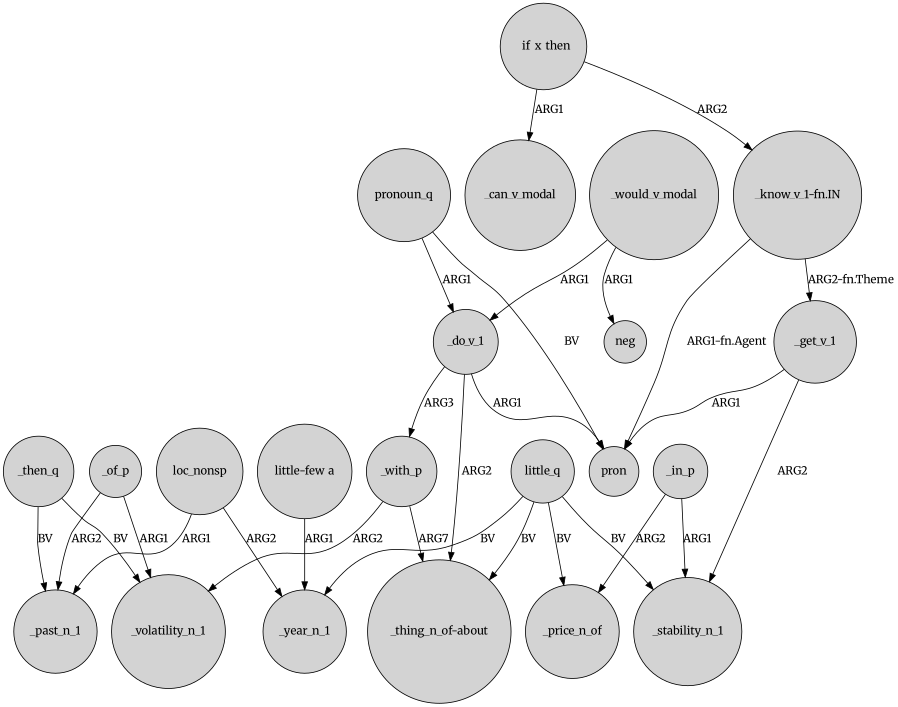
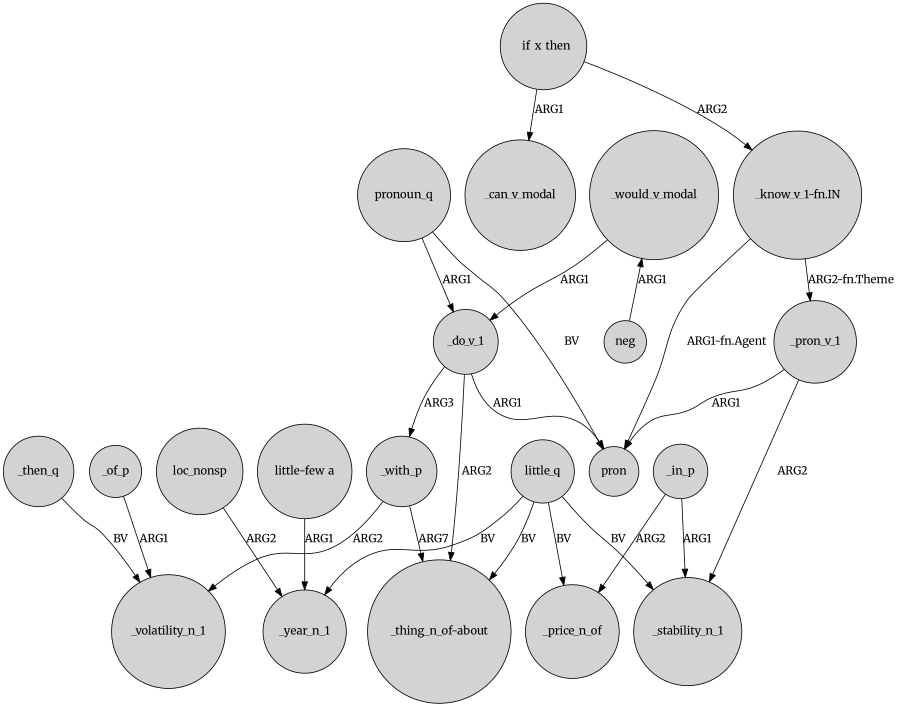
(603, 281) -> (635, 294)
(815, 342) -> (815, 342)
(55, 632) -> none
